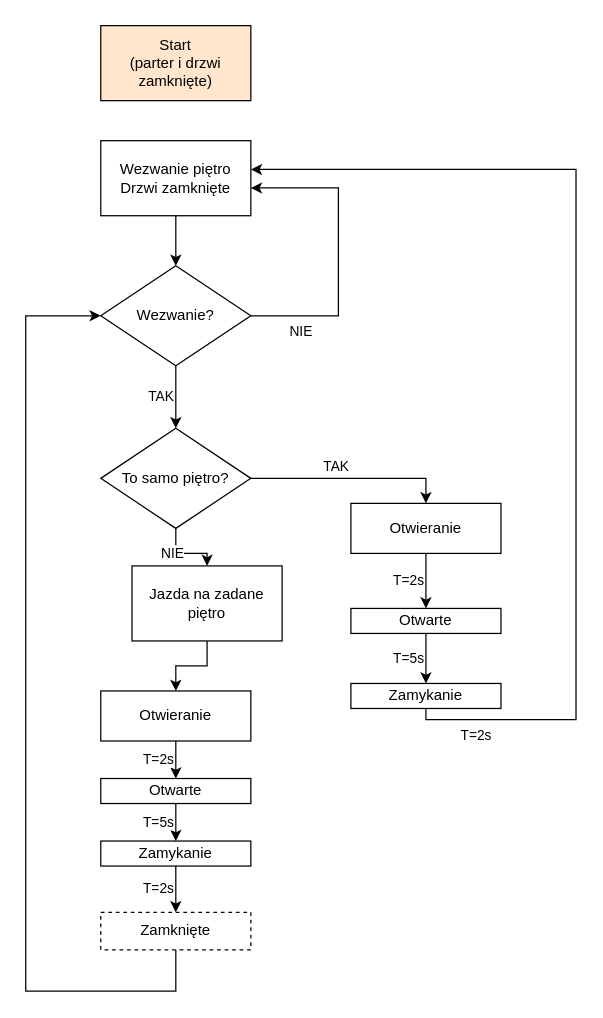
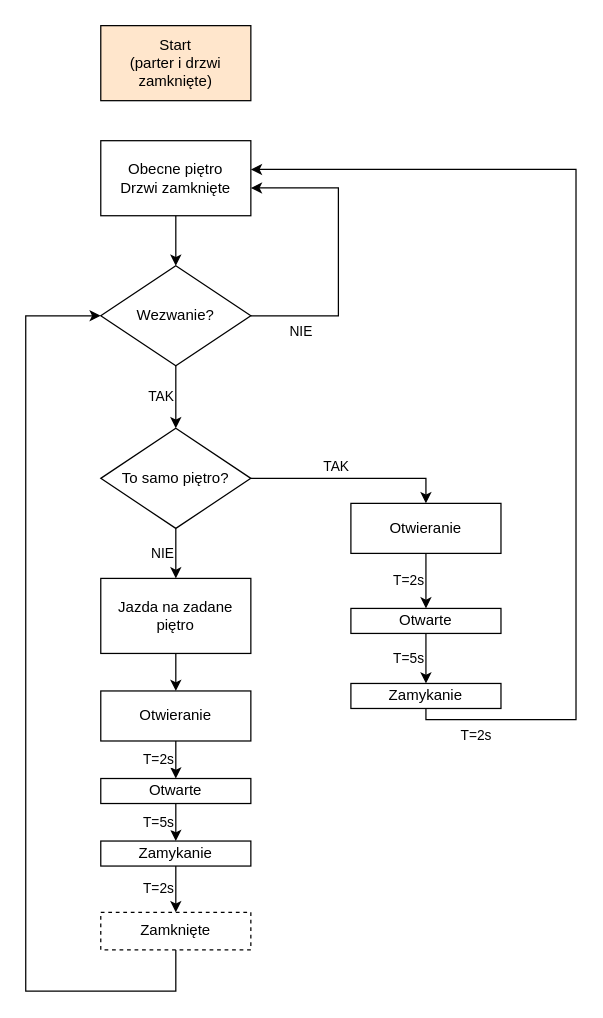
(176, 178) -> (176, 178)
(207, 603) -> (176, 616)
